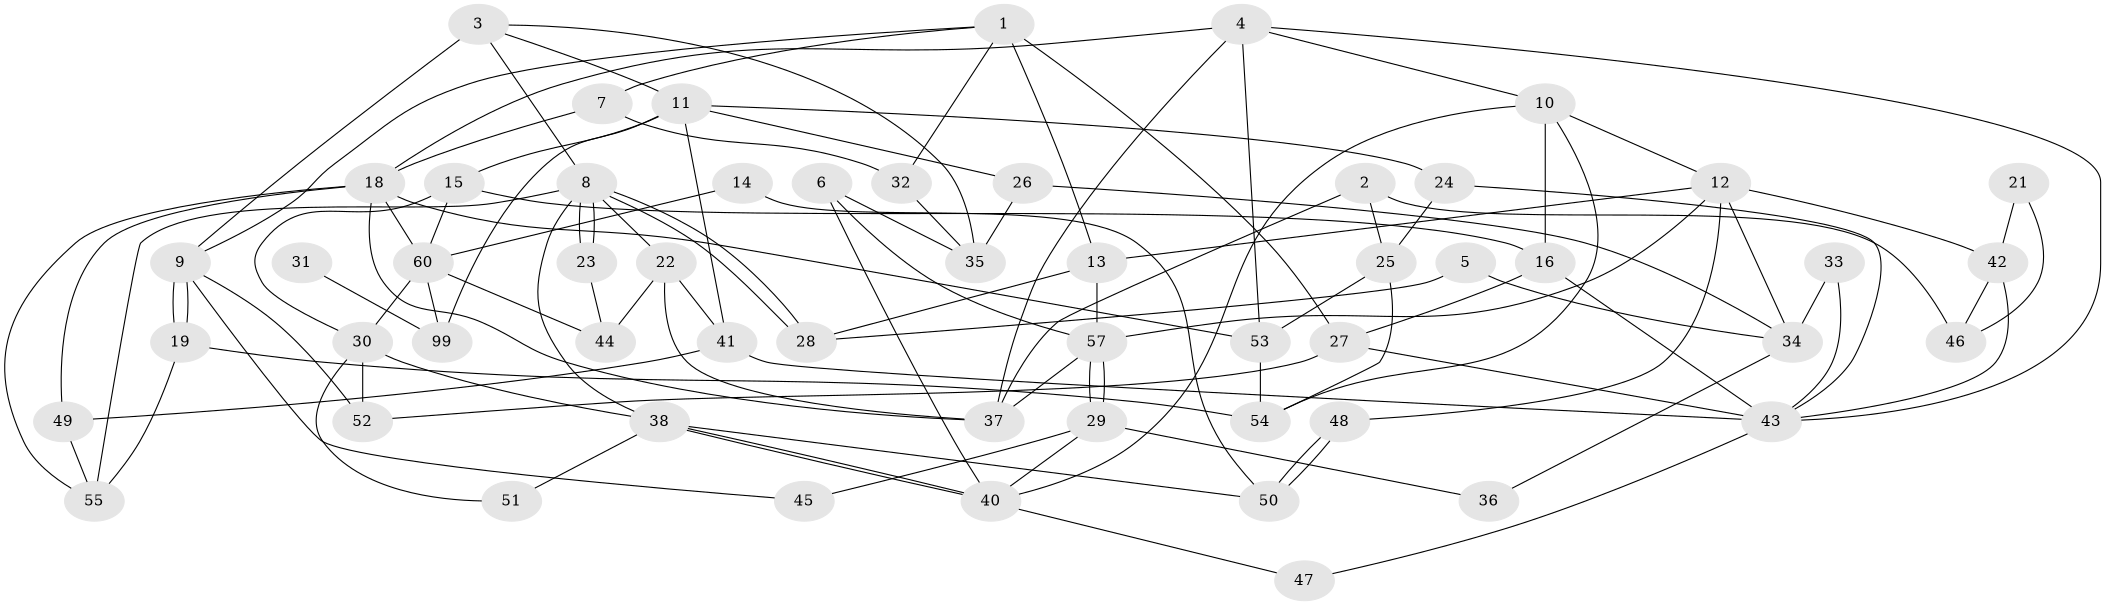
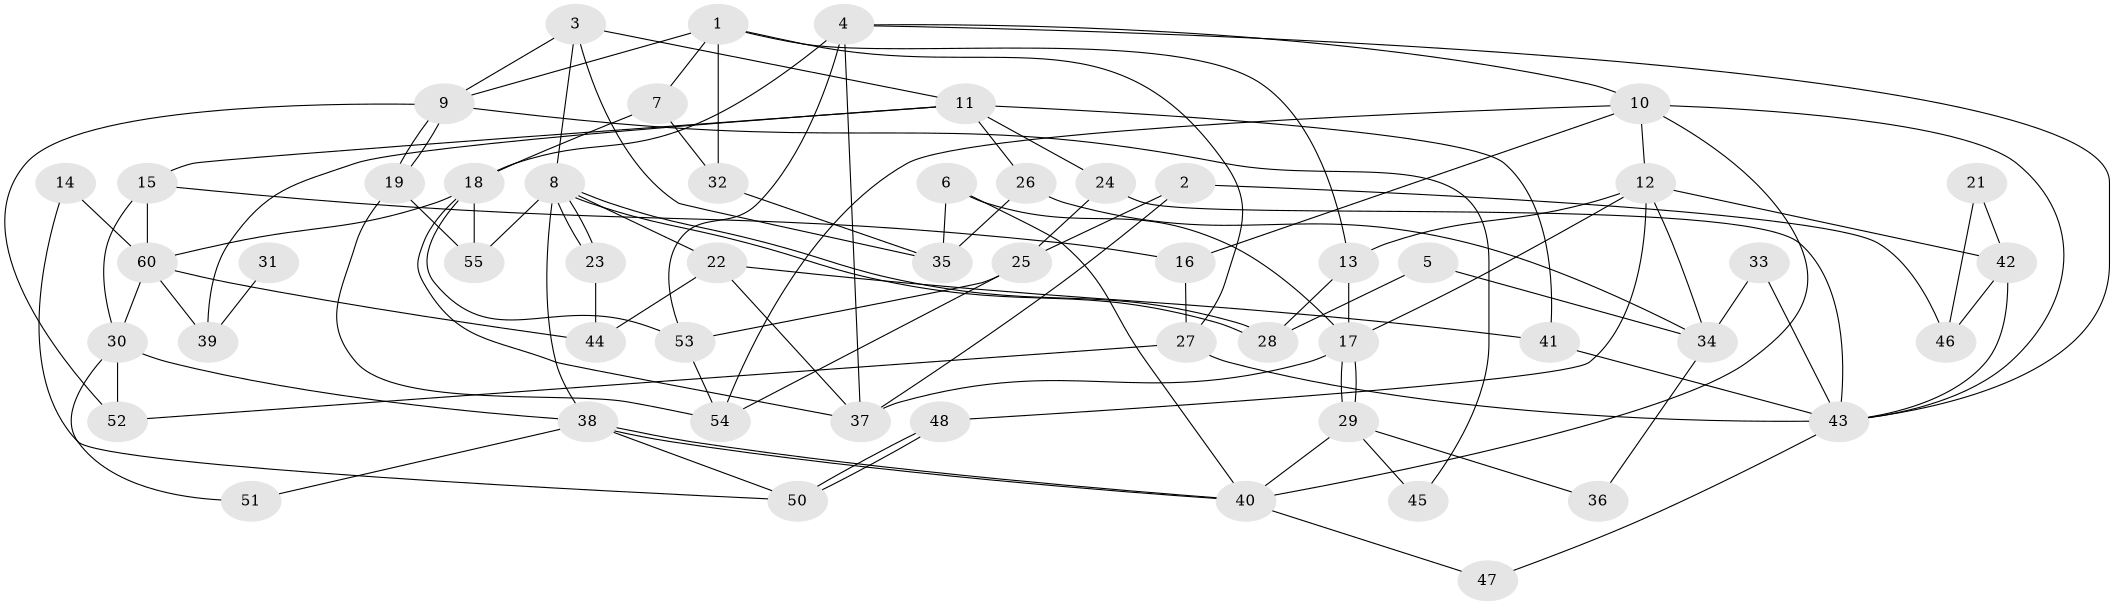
(442, 342) -> (208, 342)
(1097, 342) -> (1349, 342)
(1658, 342) -> (2027, 174)
(63, 422) -> none
